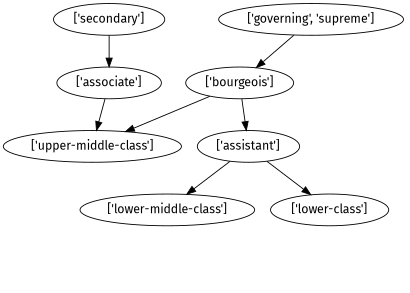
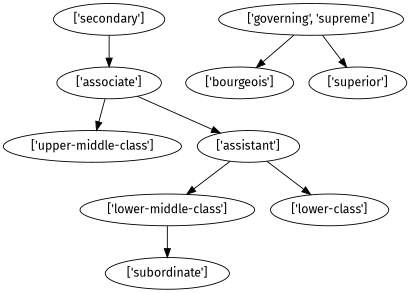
none -> (358, 83)
(243, 110) -> (175, 113)
(172, 112) -> none
none -> (167, 273)
